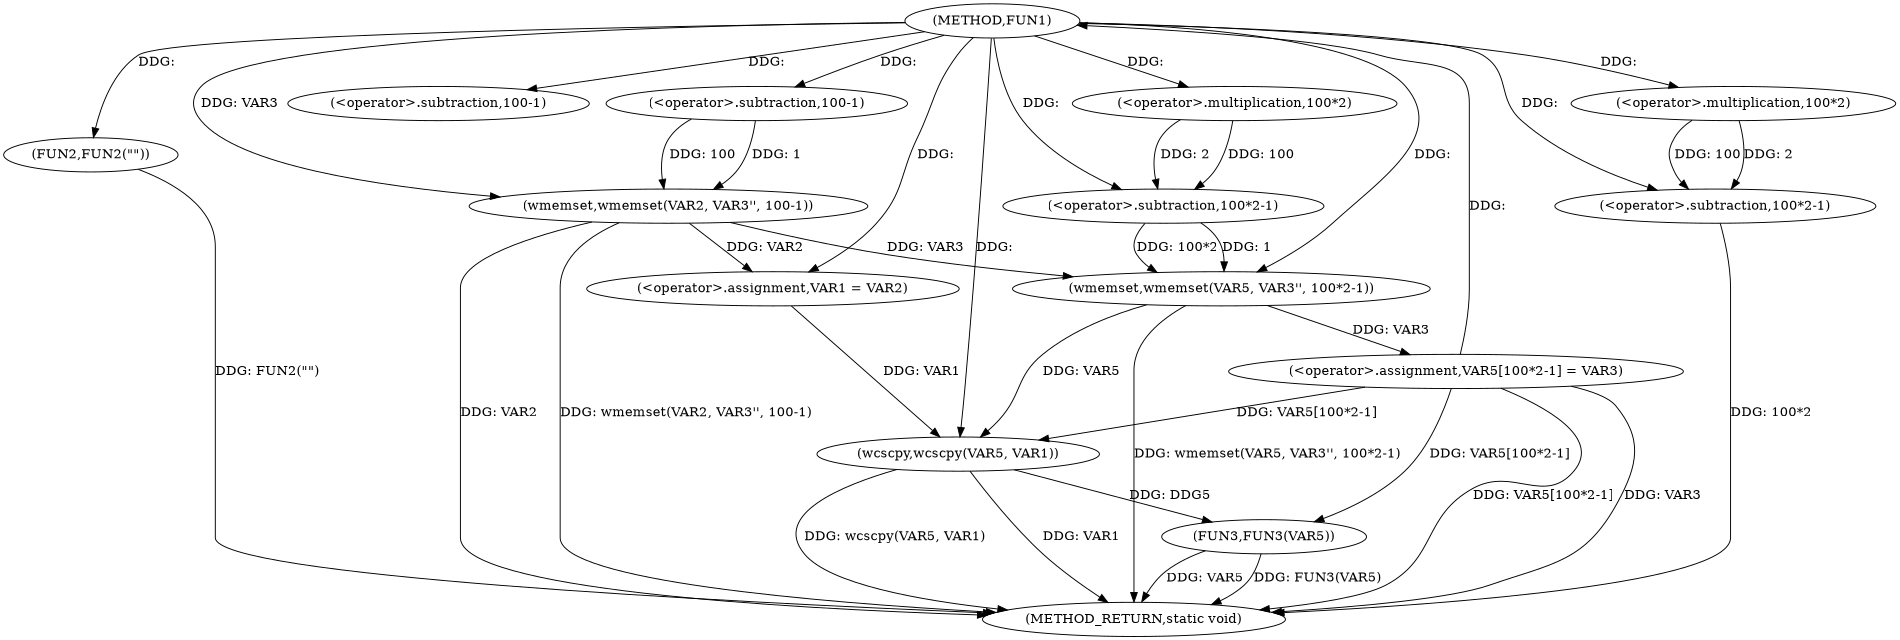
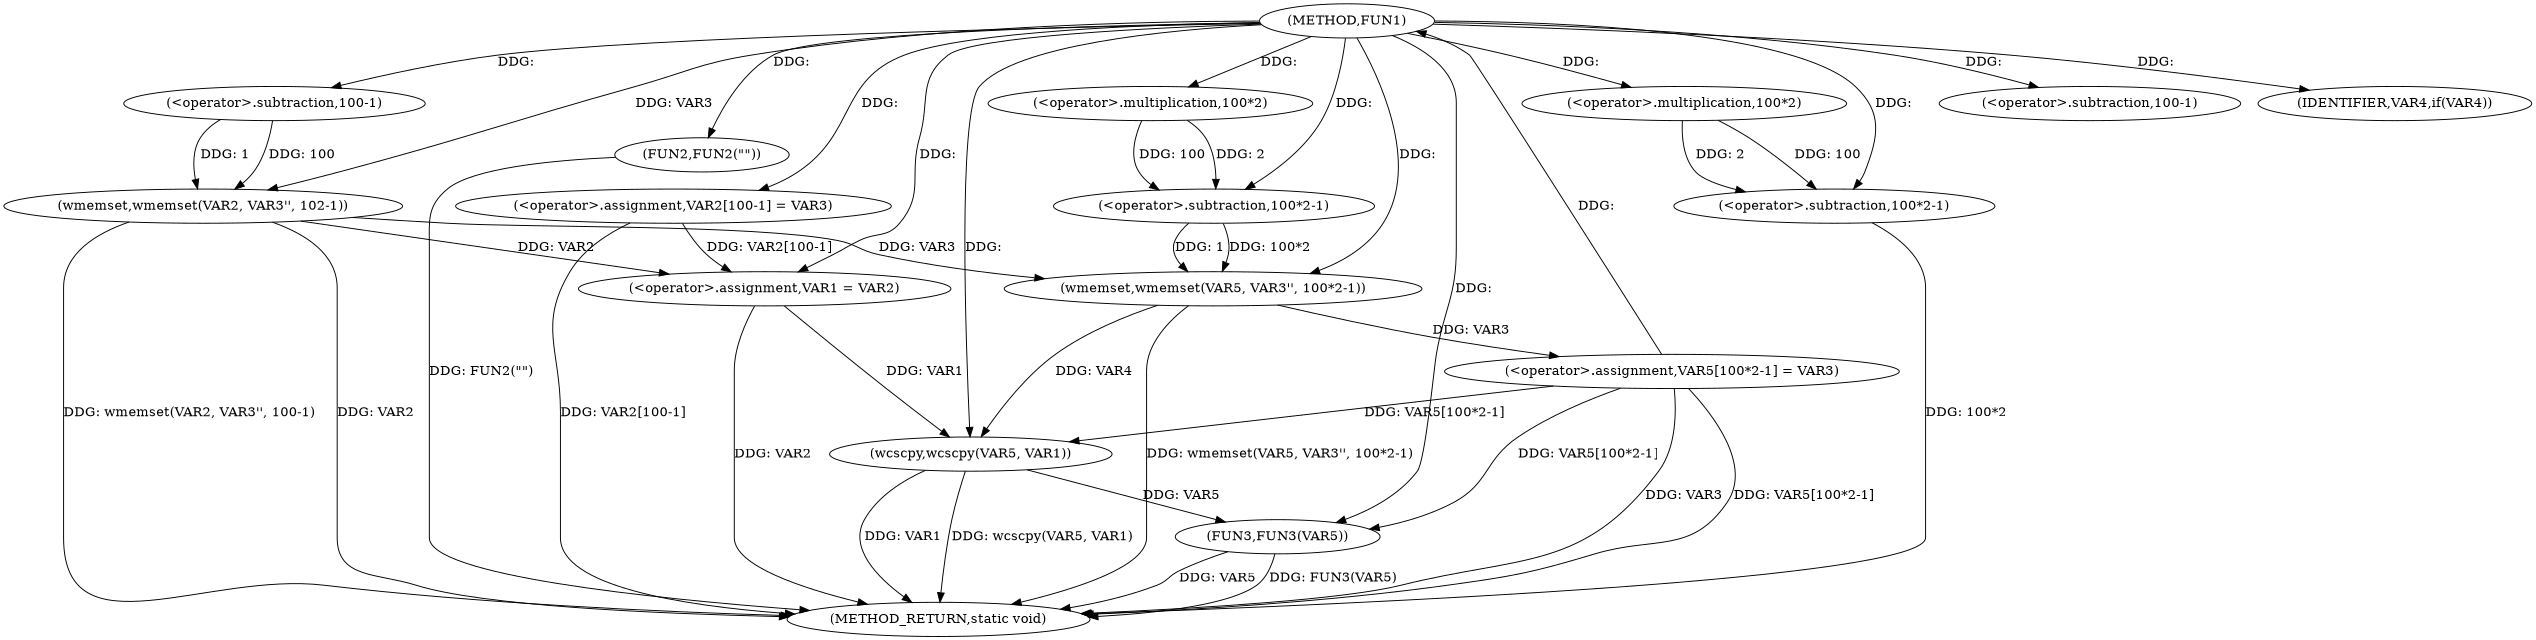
none -> (2395, 104)
(668, 206) -> (203, 206)
none -> (673, 206)
none -> (1453, 284)
(1082, 371) -> (1094, 371)
none -> (734, 493)
(1170, 495) -> (1182, 495)
